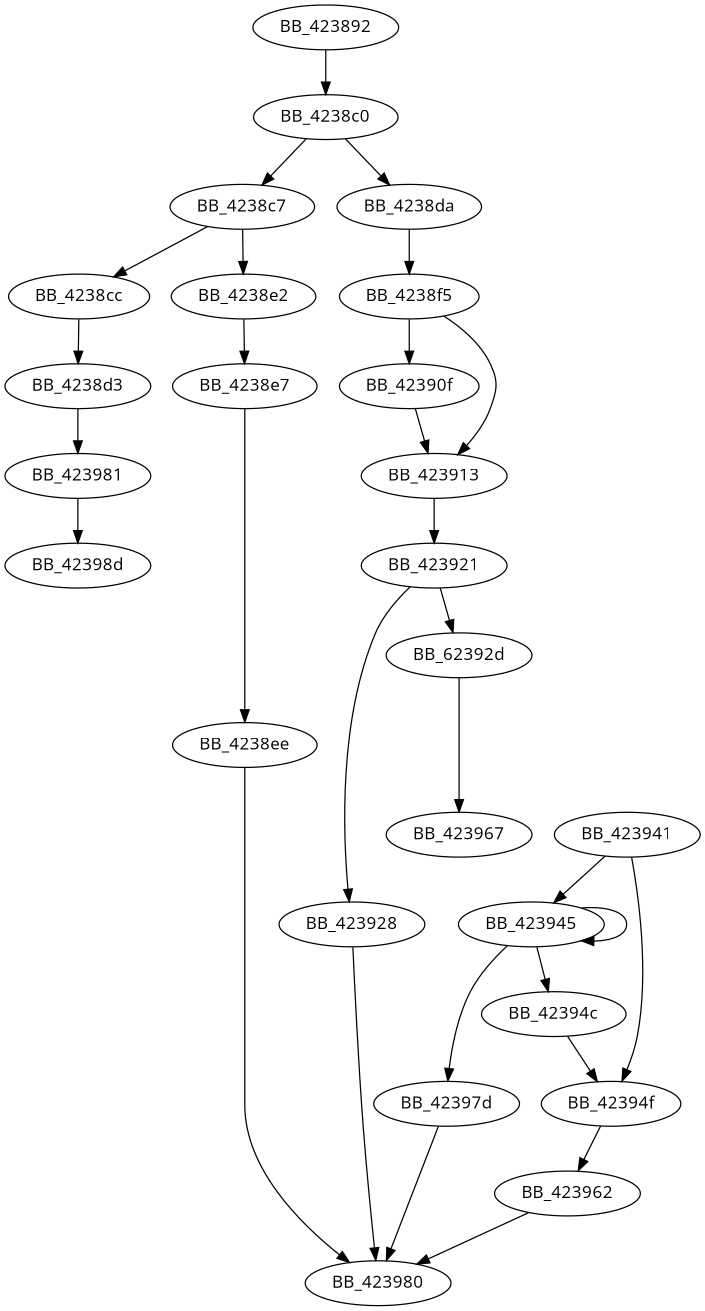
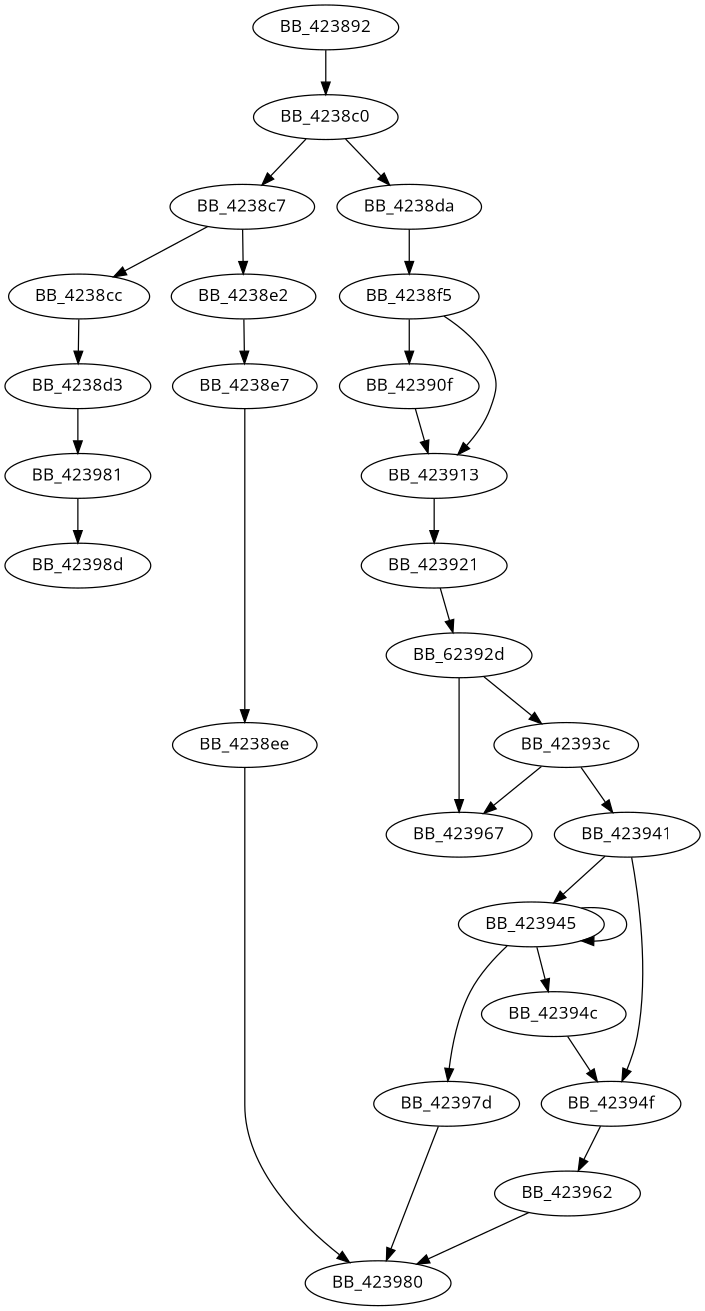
none -> (566, 745)
(352, 924) -> none
